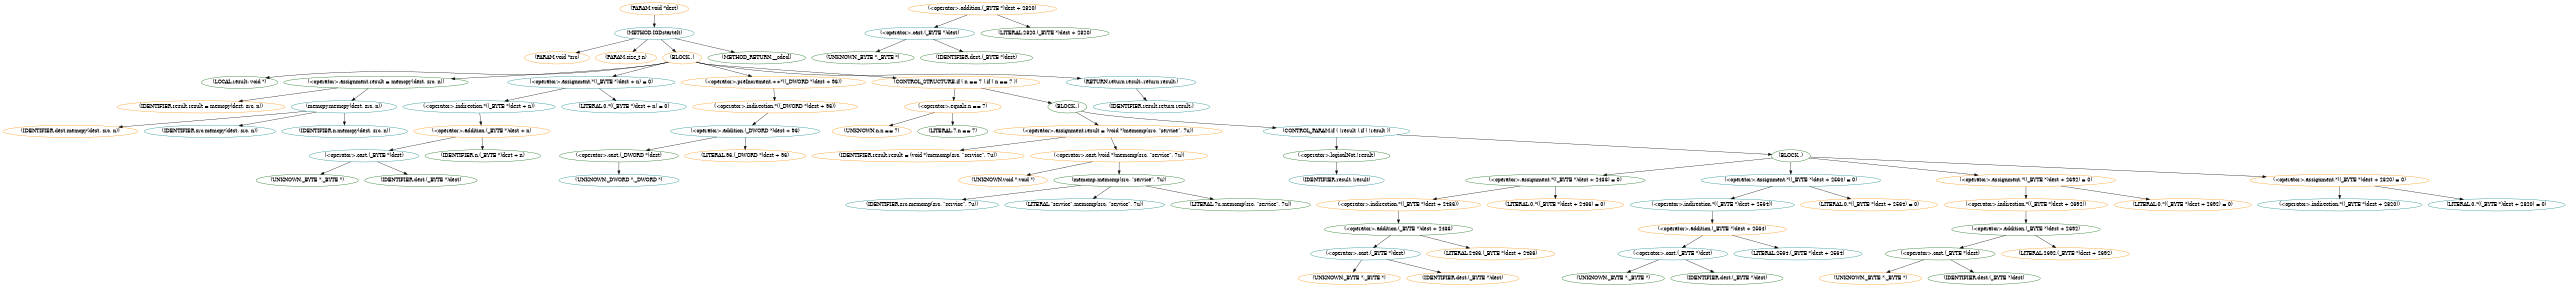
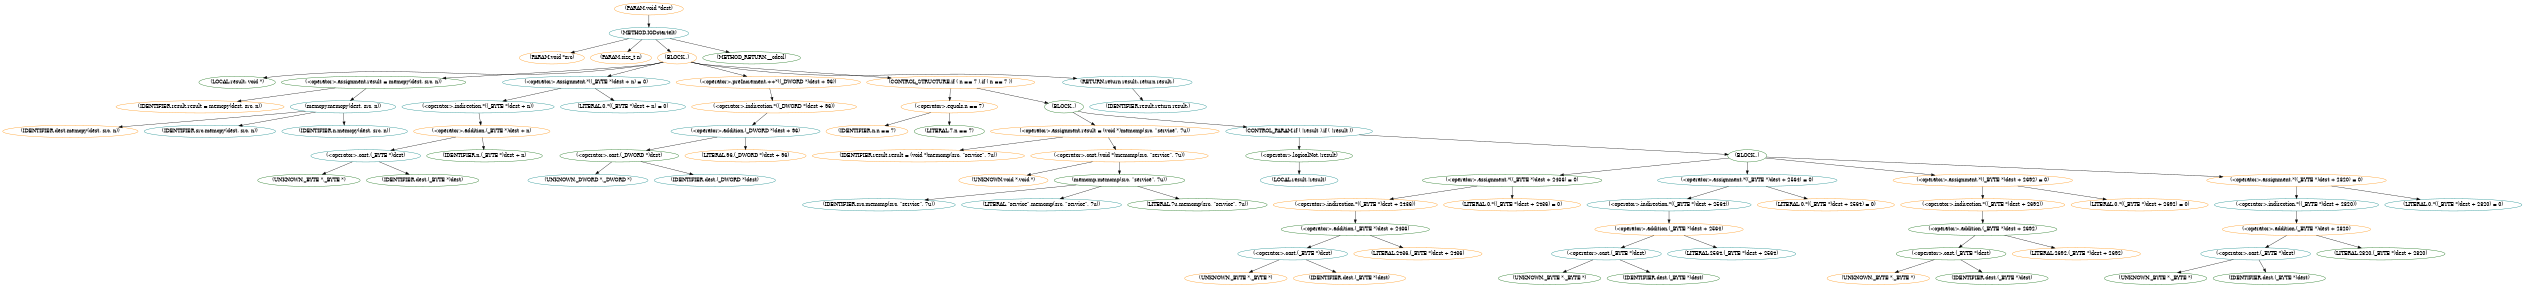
(872, 131) -> (867, 131)
none -> (715, 180)
(1337, 180) -> (1299, 180)
none -> (2297, 215)
